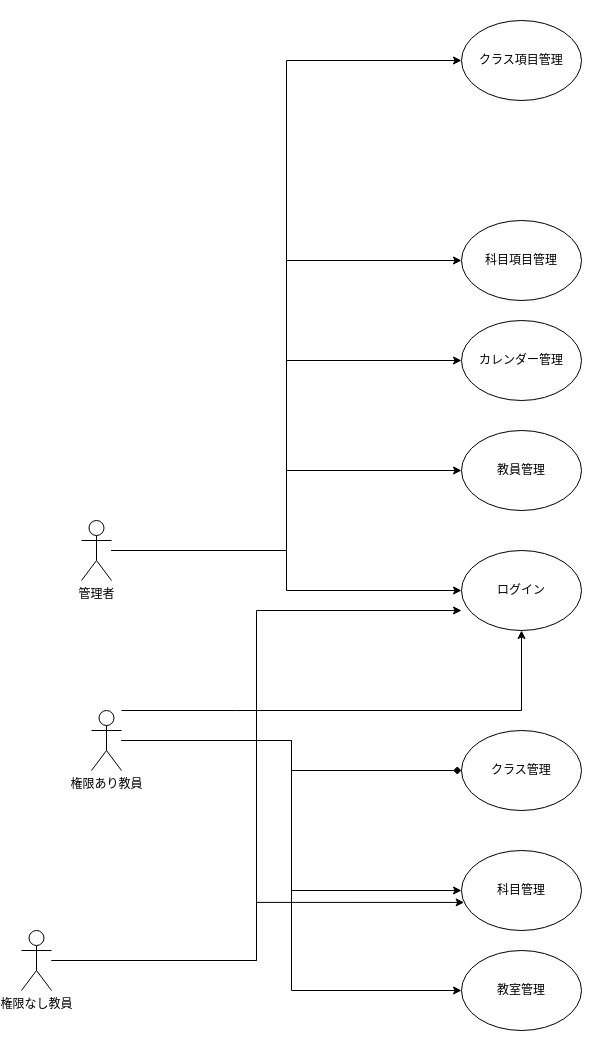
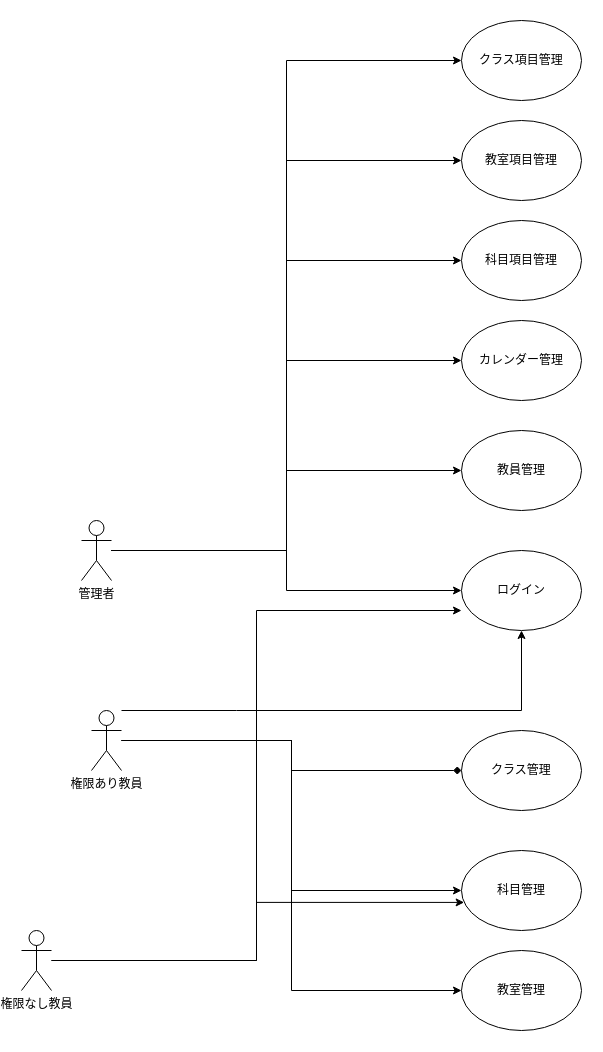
none -> (371, 161)
none -> (522, 161)
